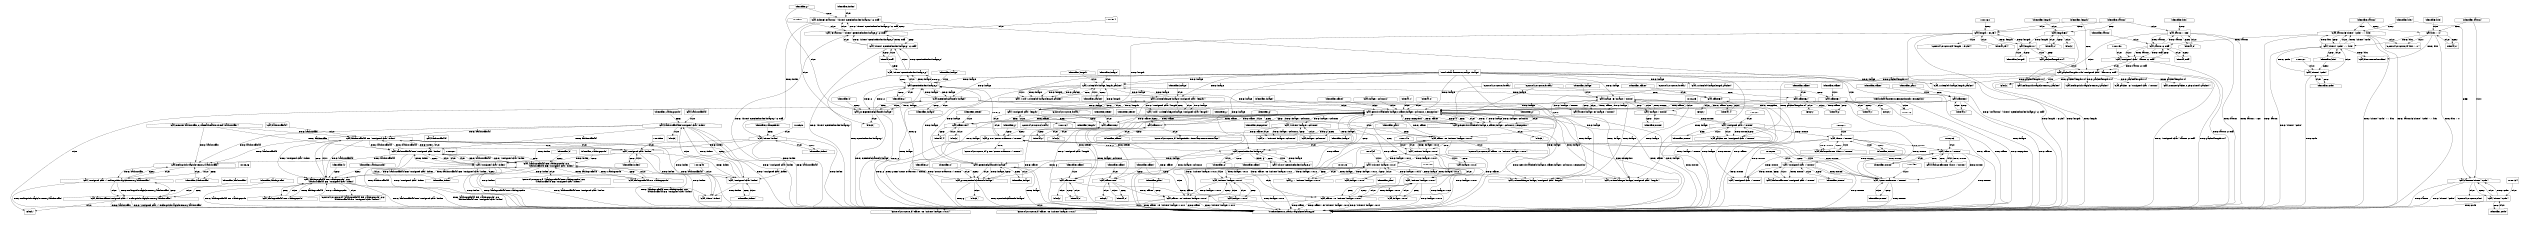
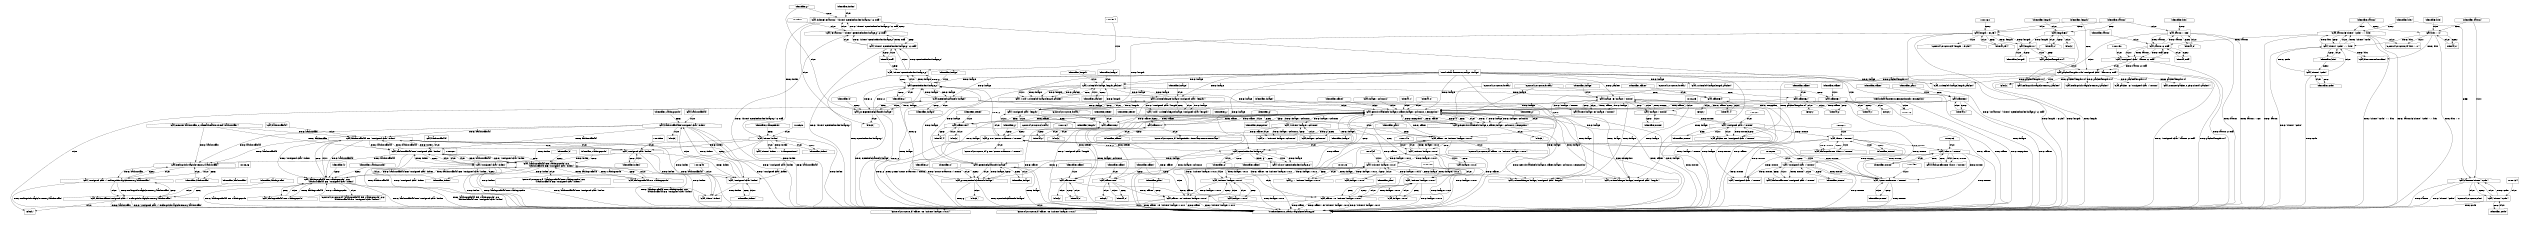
(996, 26) -> (1042, 68)
none -> (1990, 41)
(2301, 59) -> none
(1613, 86) -> (1613, 86)
(1017, 122) -> (1026, 122)
(1001, 145) -> (1001, 145)
none -> (777, 152)
